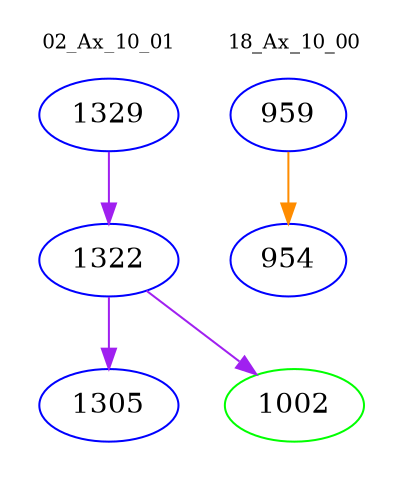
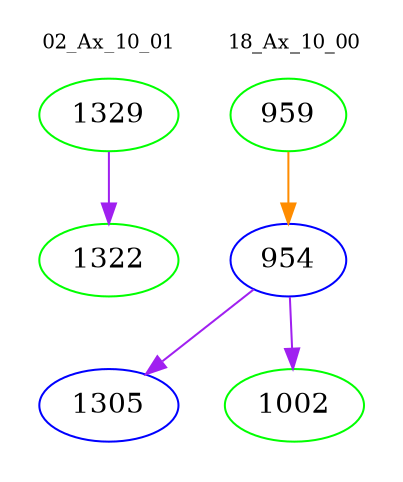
(109, 115) -> (109, 115)
(288, 115) -> (288, 115)
(109, 260) -> (109, 260)
(181, 317) -> (291, 323)
(109, 323) -> (224, 313)
